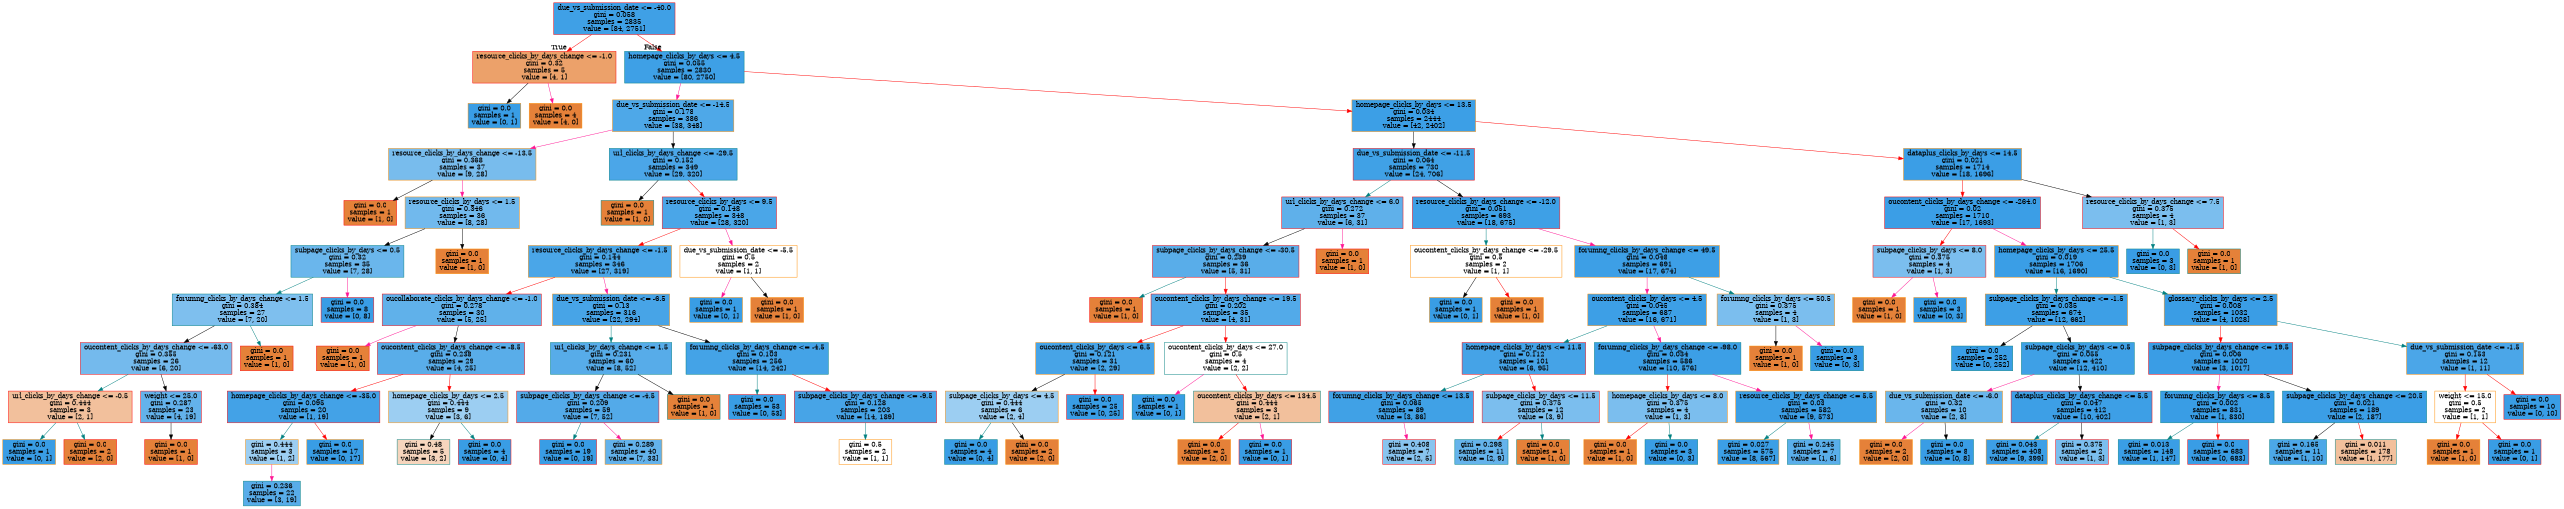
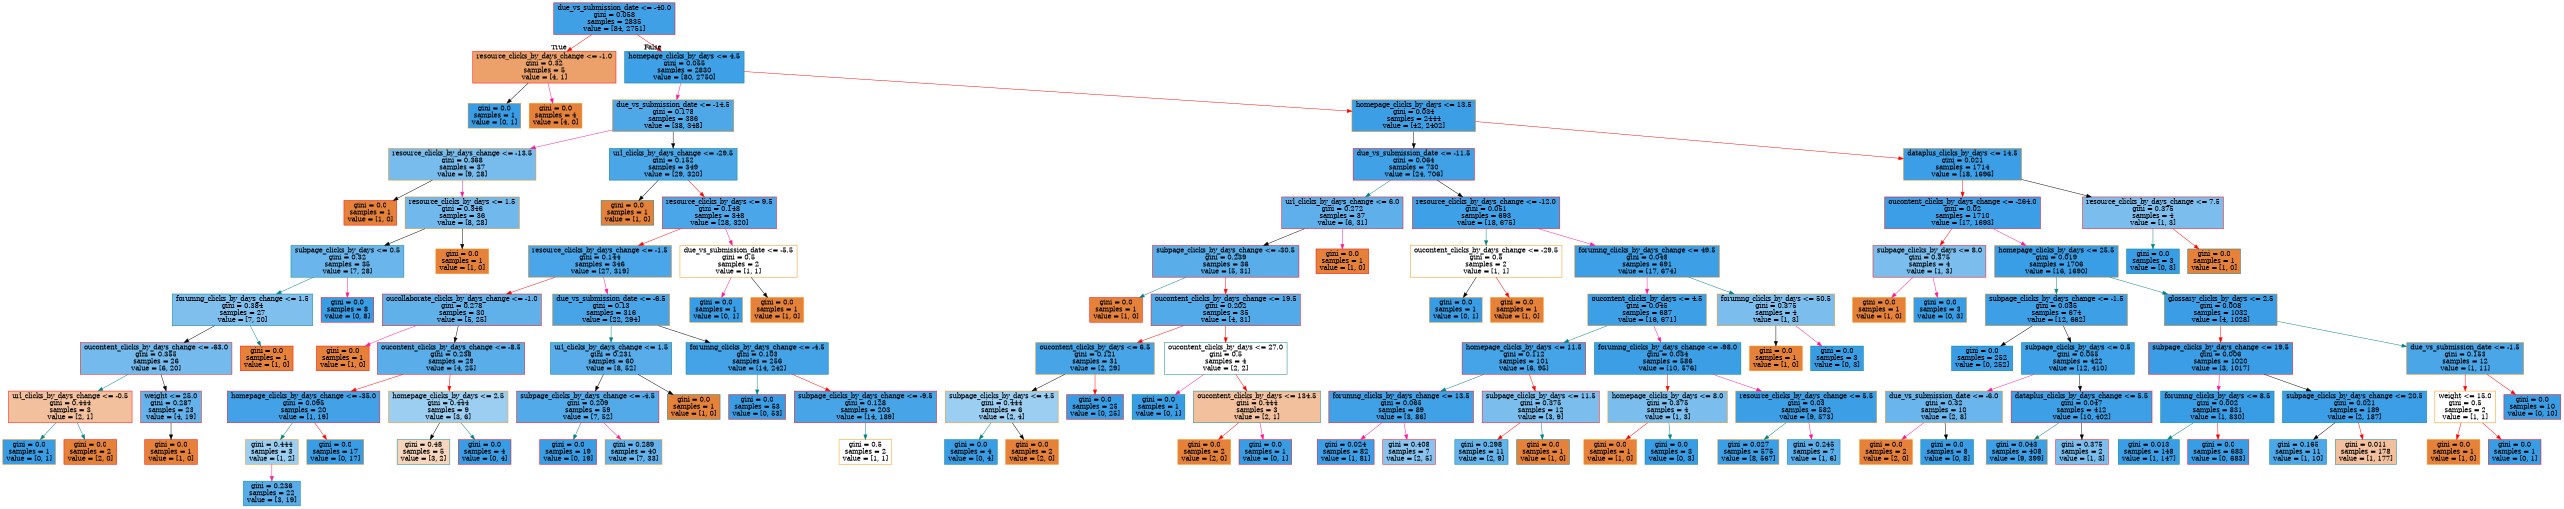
none -> (1346, 452)
